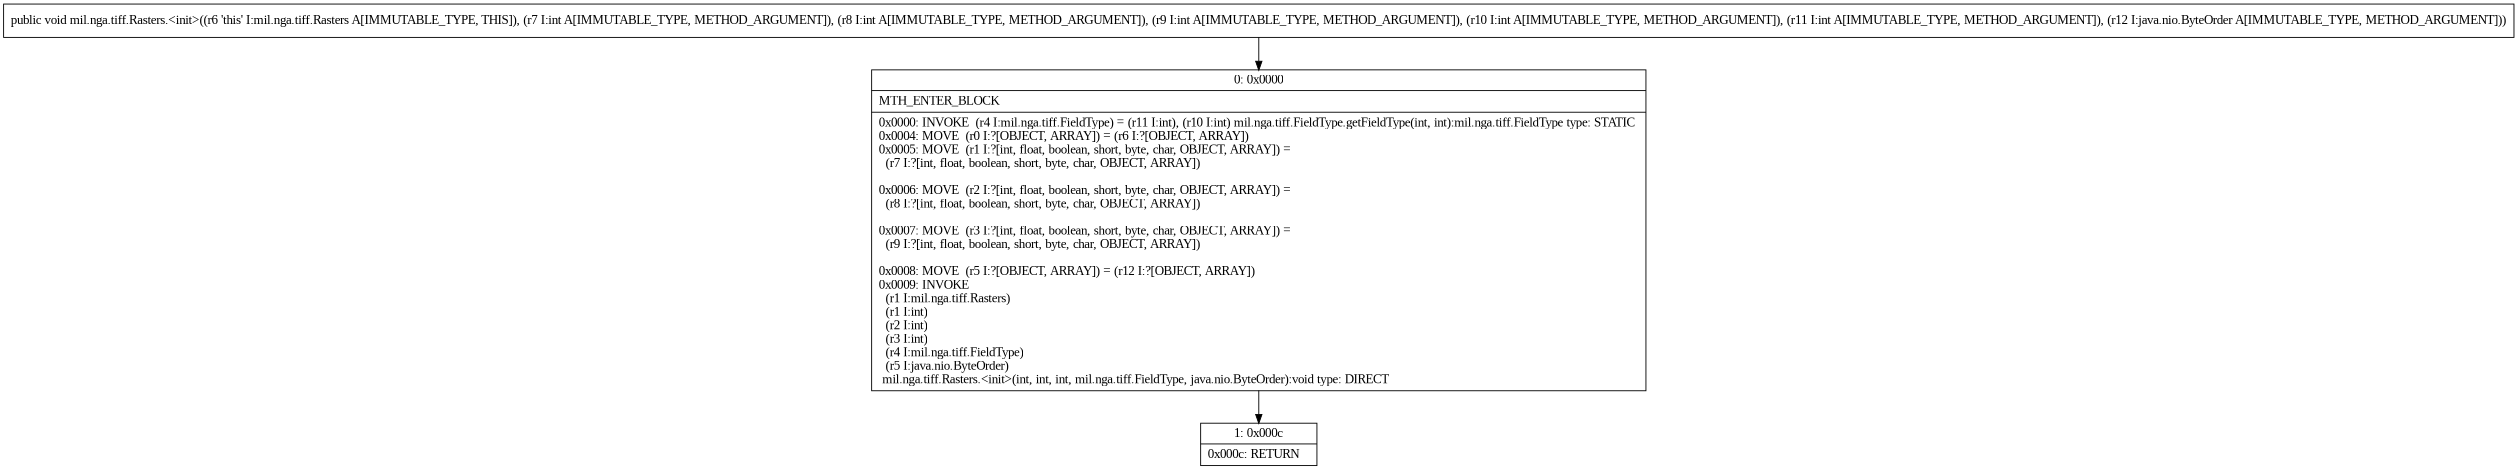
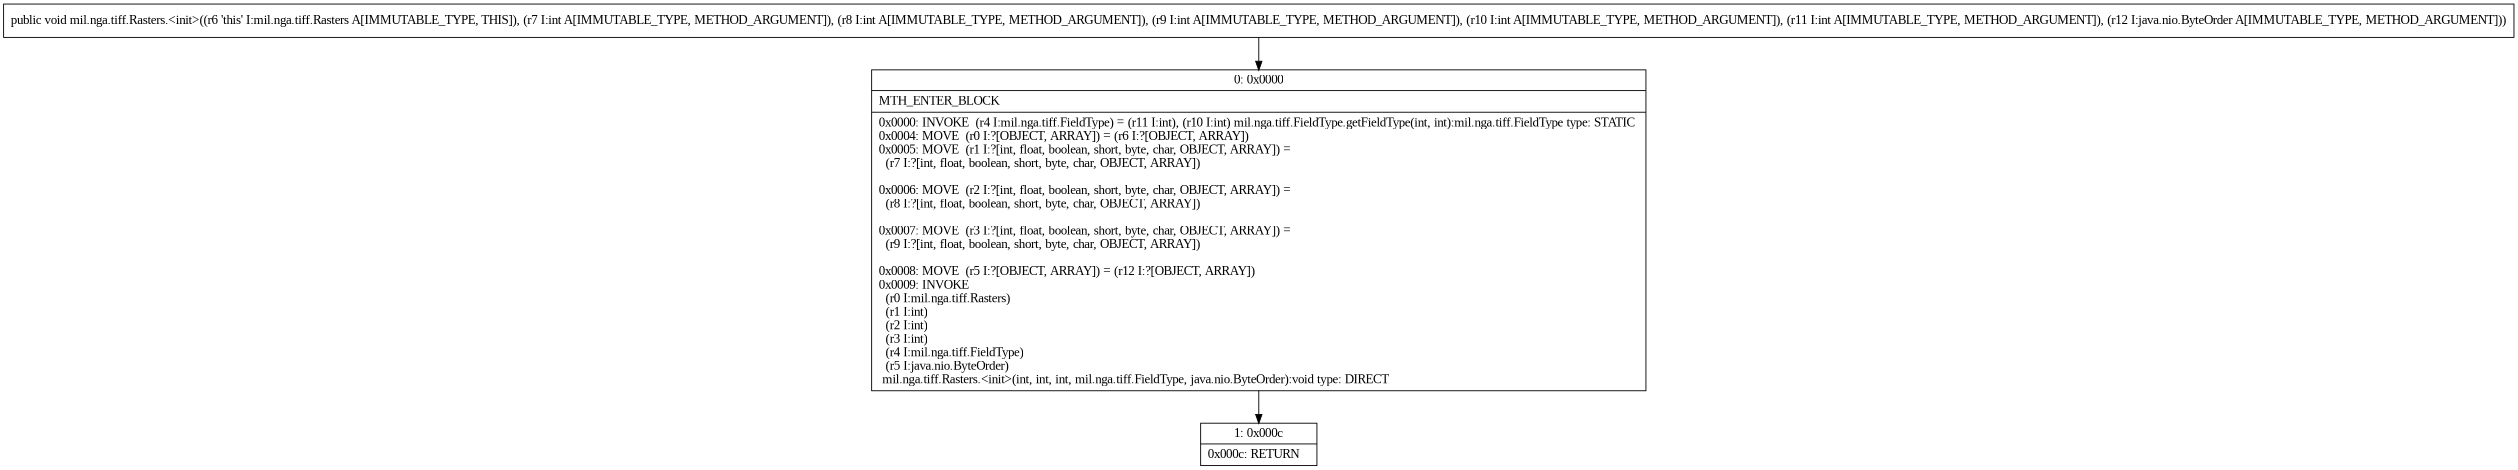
(945, 298) -> (945, 298)
